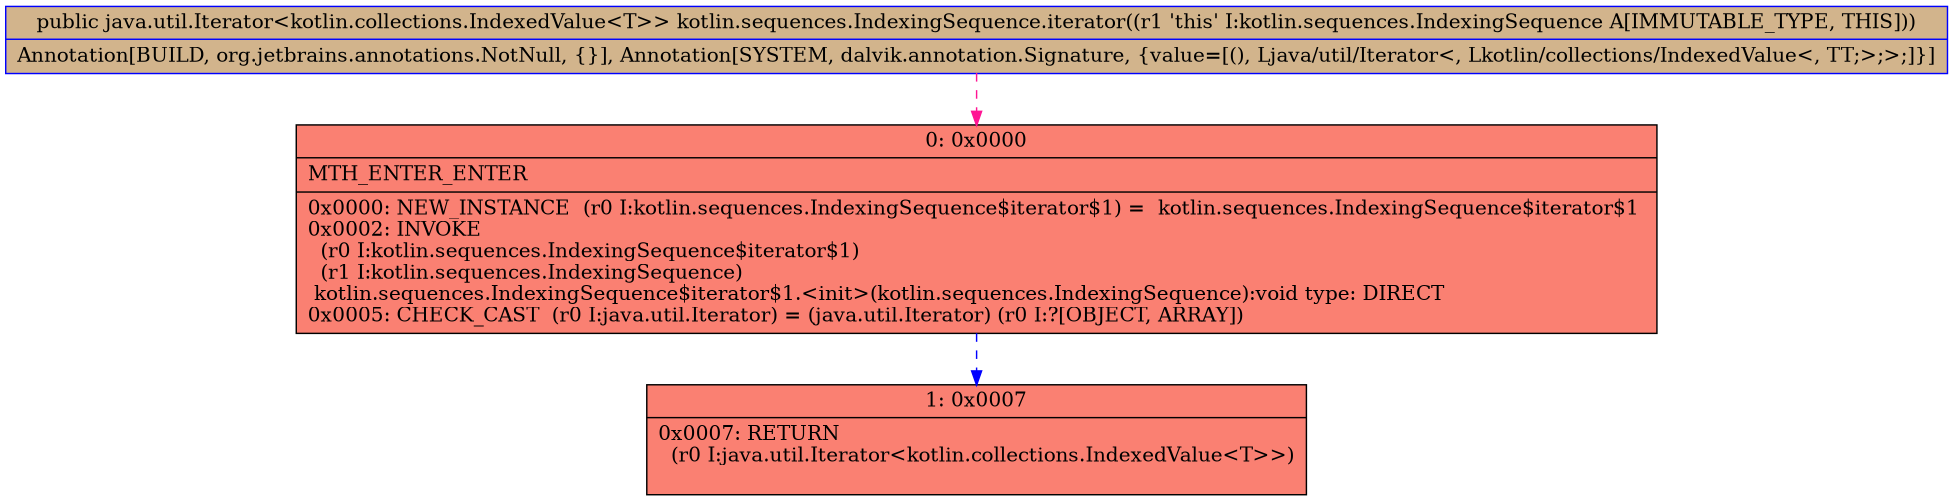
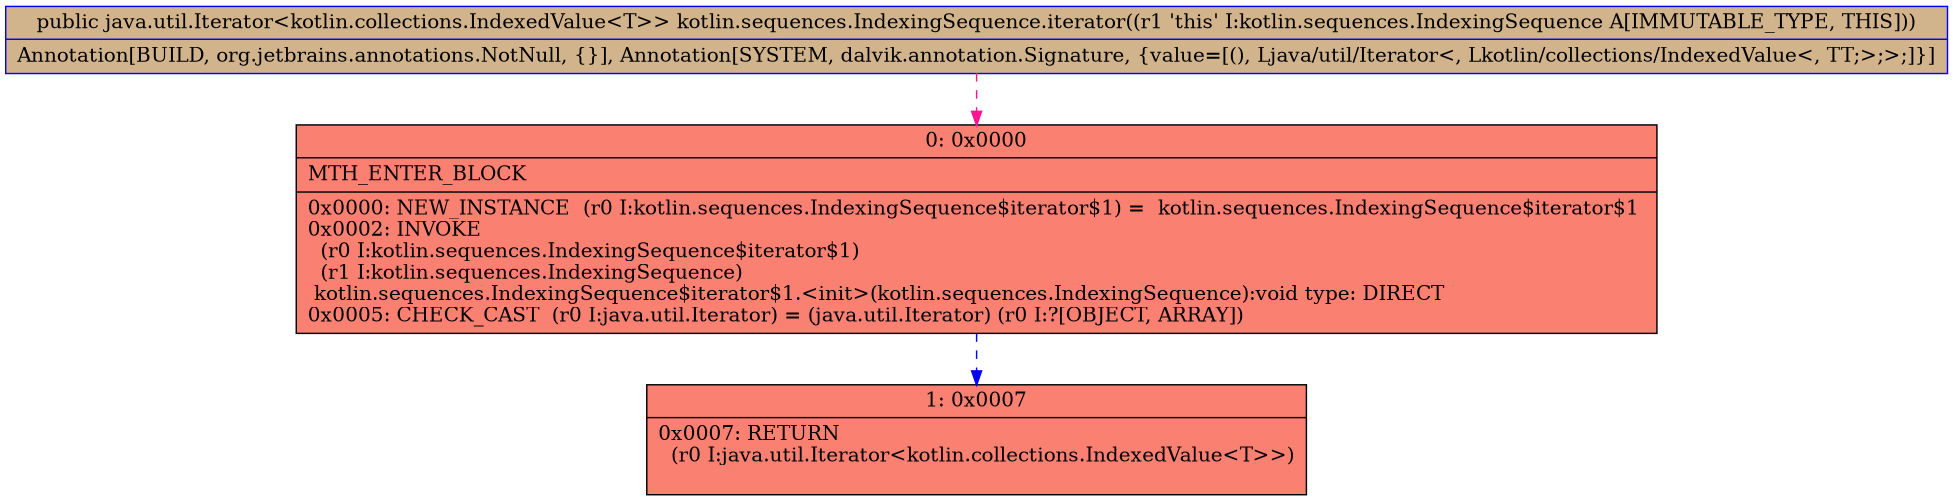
(418, 174) -> (418, 174)
